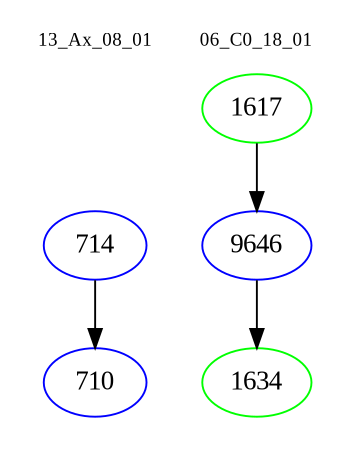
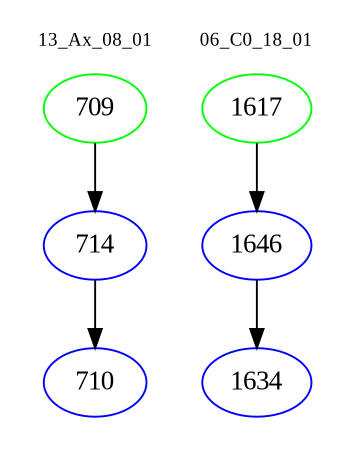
none -> (95, 108)
(257, 245) -> (257, 245)
(257, 382) -> (257, 382)
